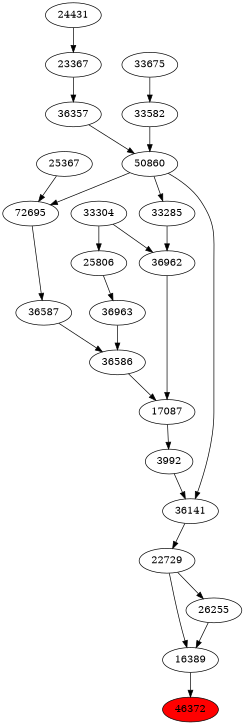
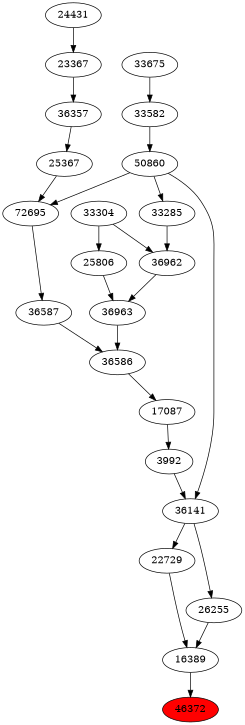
(109, 137) -> (70, 136)
(167, 334) -> (145, 285)
(188, 583) -> (203, 557)
